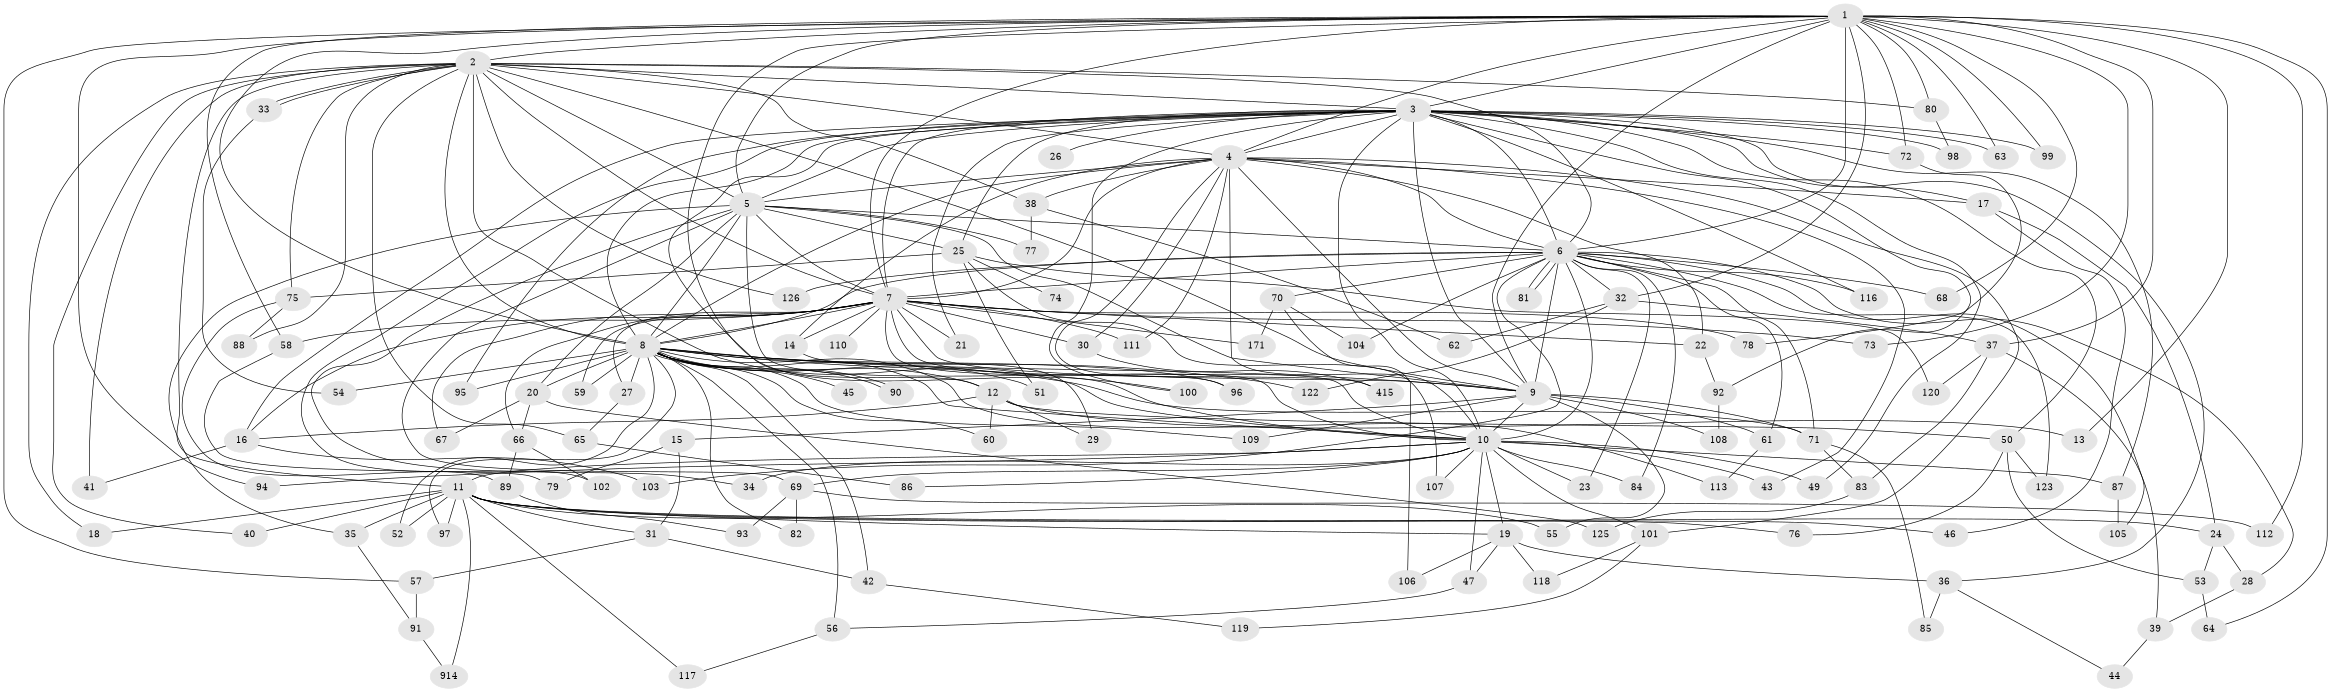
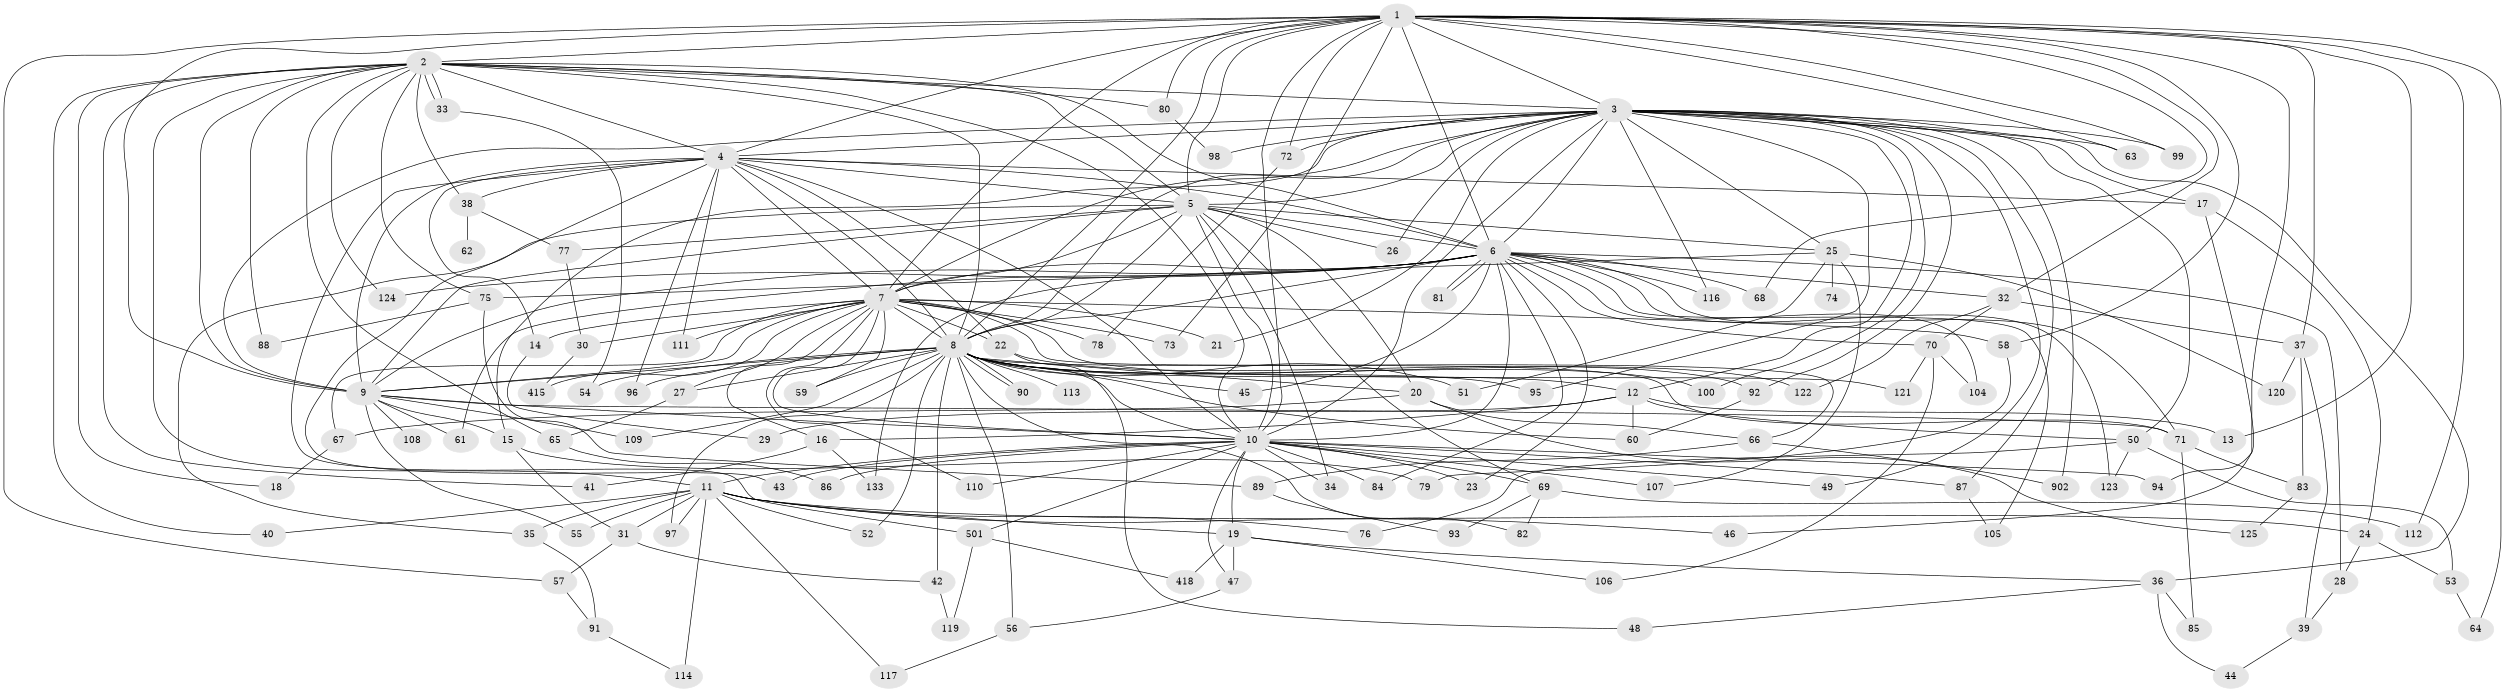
(774, 134) -> (995, 201)
(646, 195) -> none
none -> (1292, 228)
(1170, 255) -> (575, 306)
(791, 299) -> (387, 299)
(1524, 326) -> (1964, 325)
(1257, 346) -> (1903, 393)
none -> (1400, 350)
(1719, 417) -> (1695, 419)
(1747, 461) -> none
none -> (1108, 465)
(602, 488) -> (2060, 488)
(651, 488) -> (875, 488)
(277, 511) -> (308, 464)
(1650, 535) -> (975, 535)
(1542, 582) -> (1185, 582)
none -> (1635, 629)
(449, 677) -> (684, 677)
